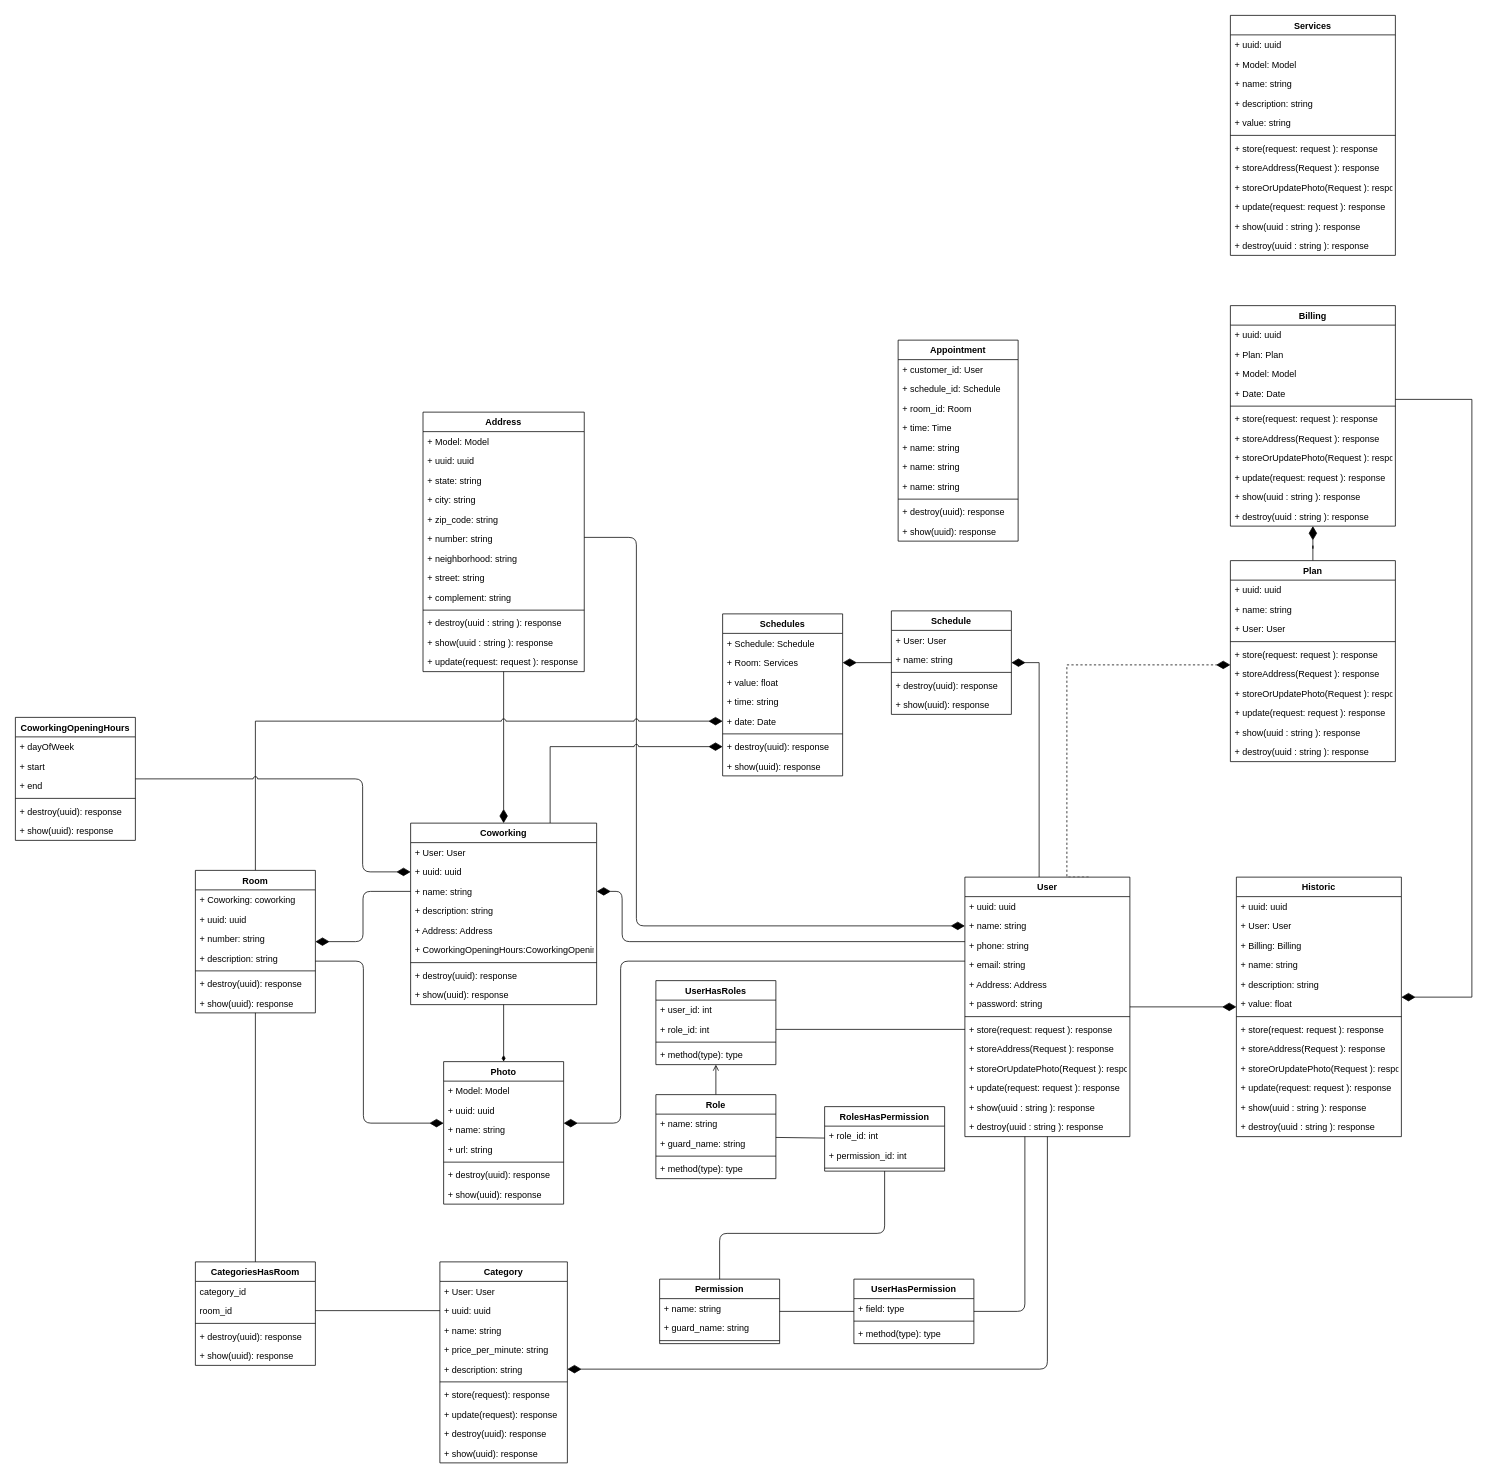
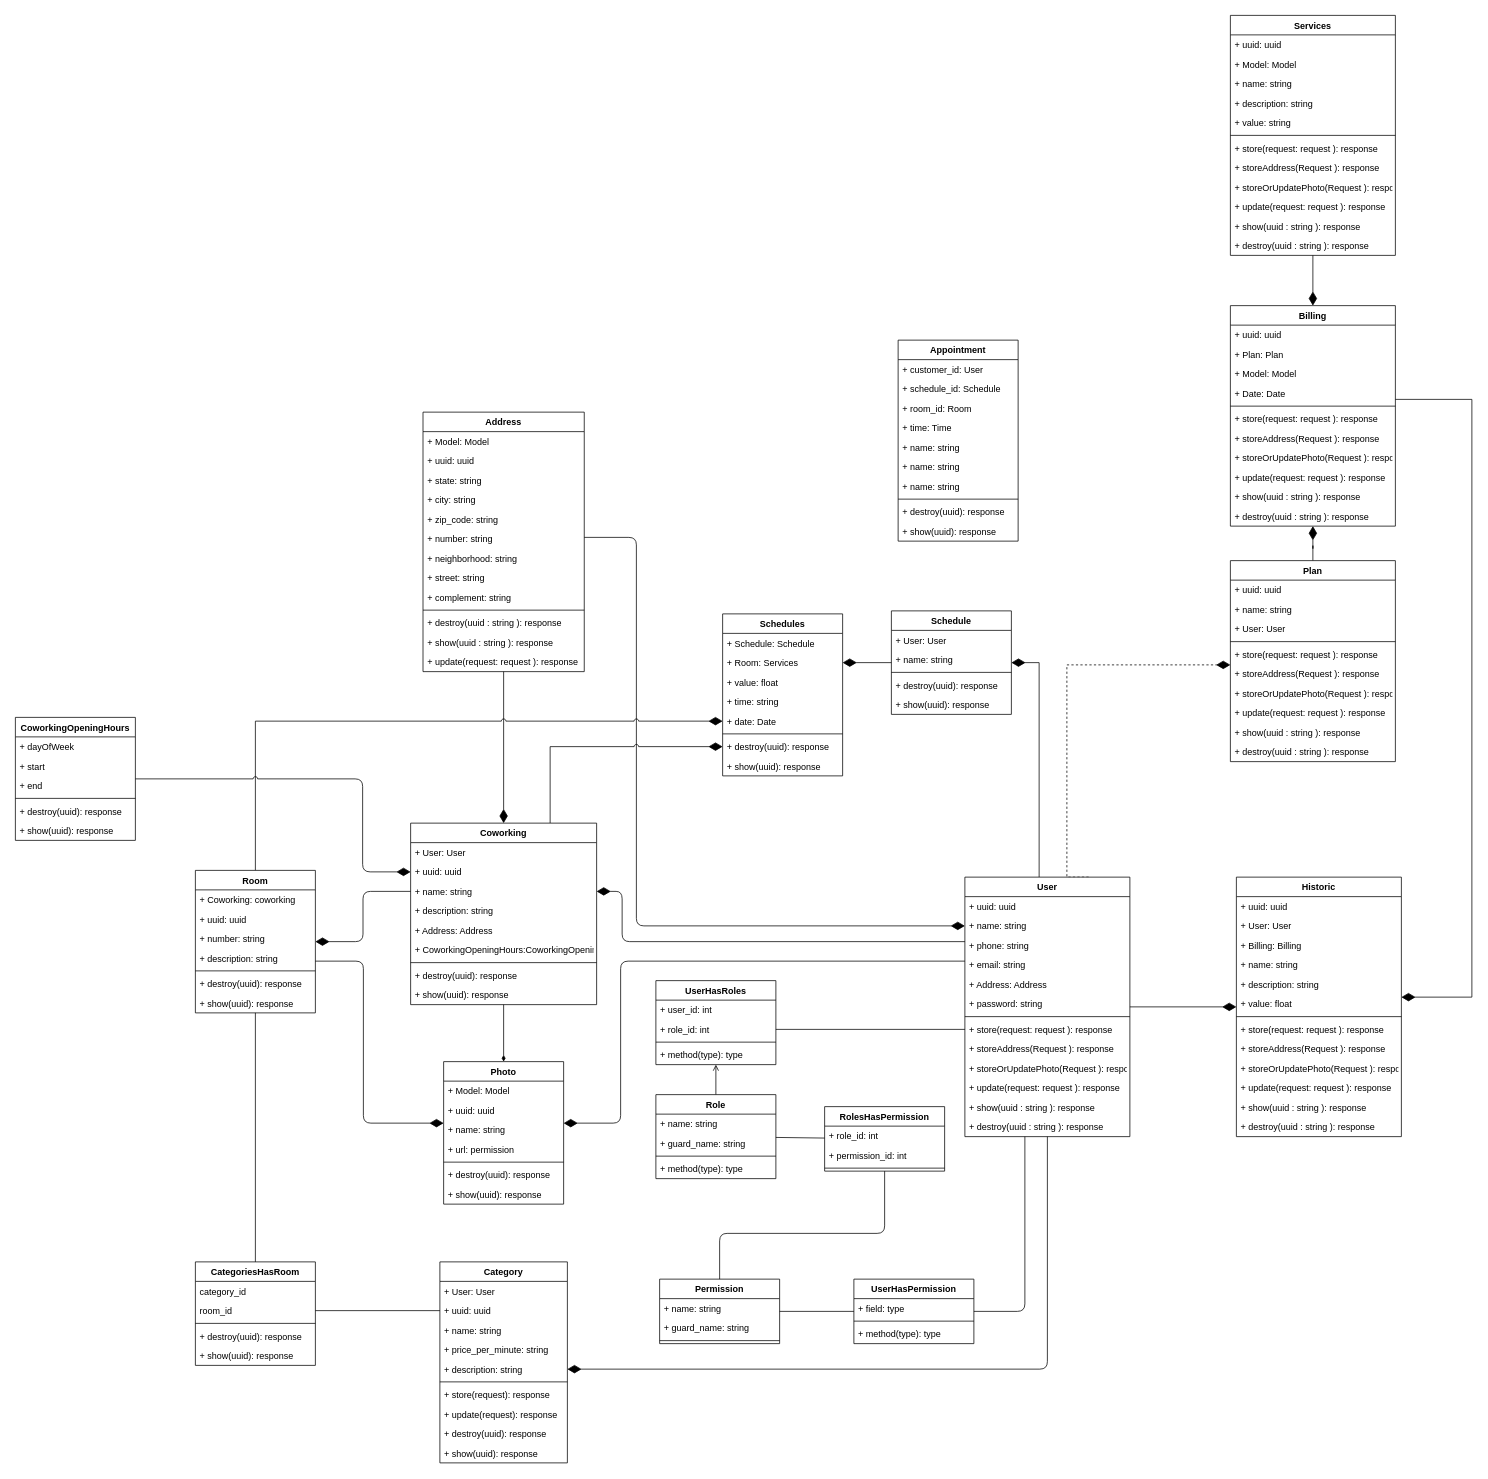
none -> (1313, 291)
(475, 1150) -> (484, 1150)
